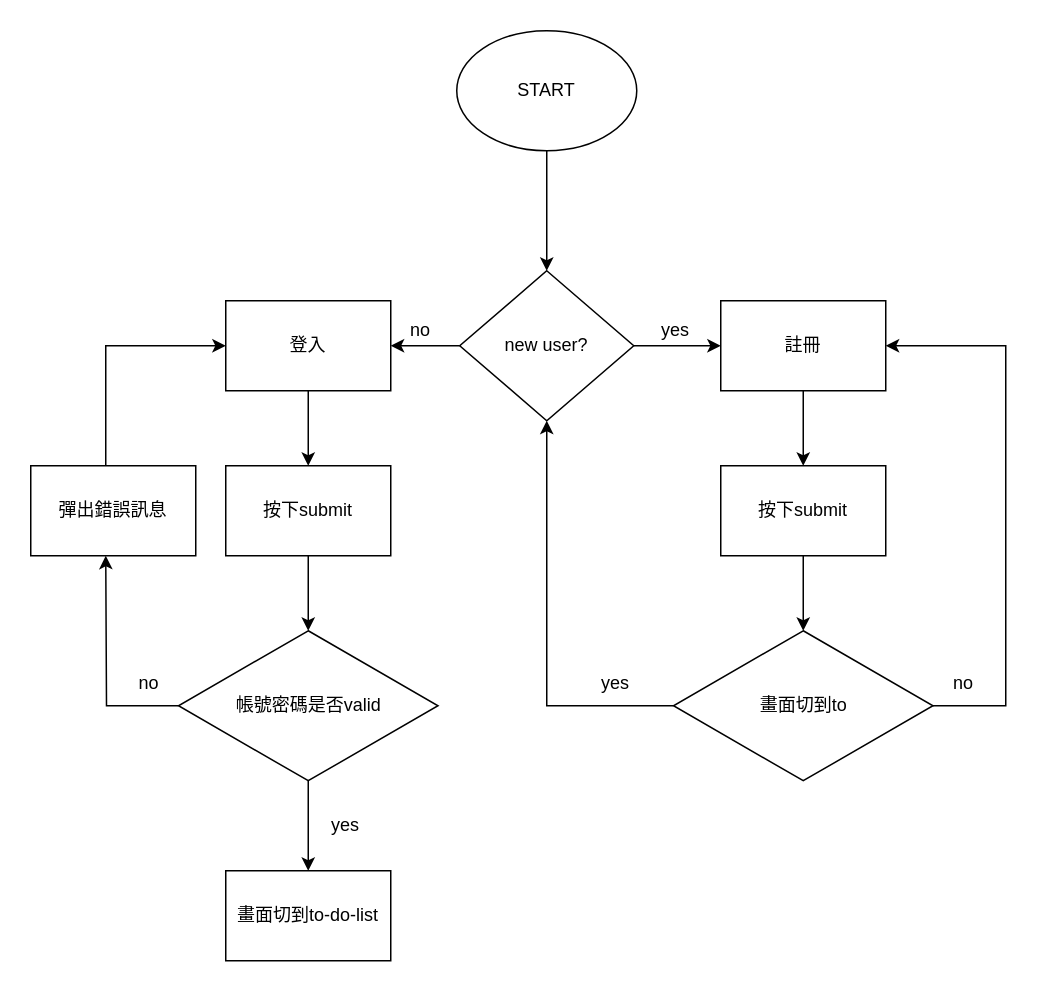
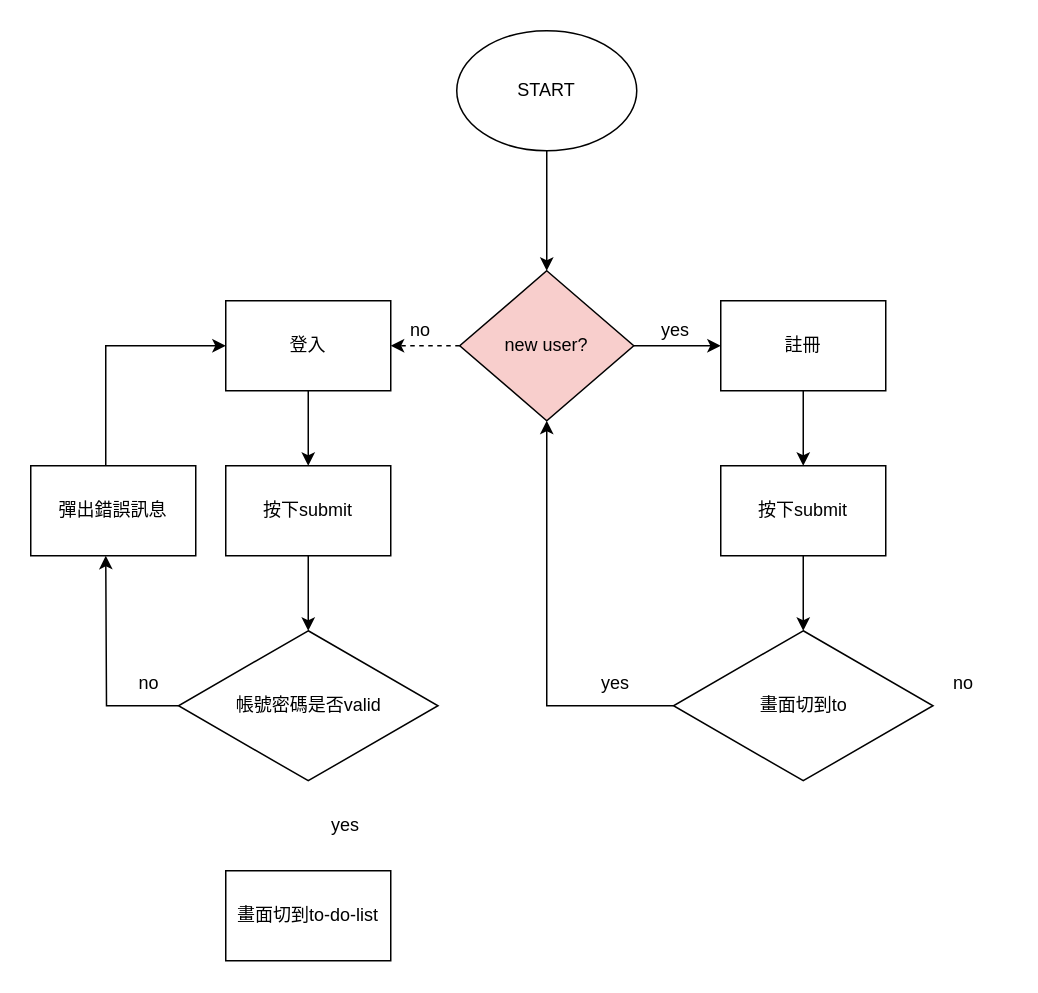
(431, 346) -> (431, 346)
(547, 346) -> (547, 346)
(1006, 507) -> none
(308, 821) -> none
